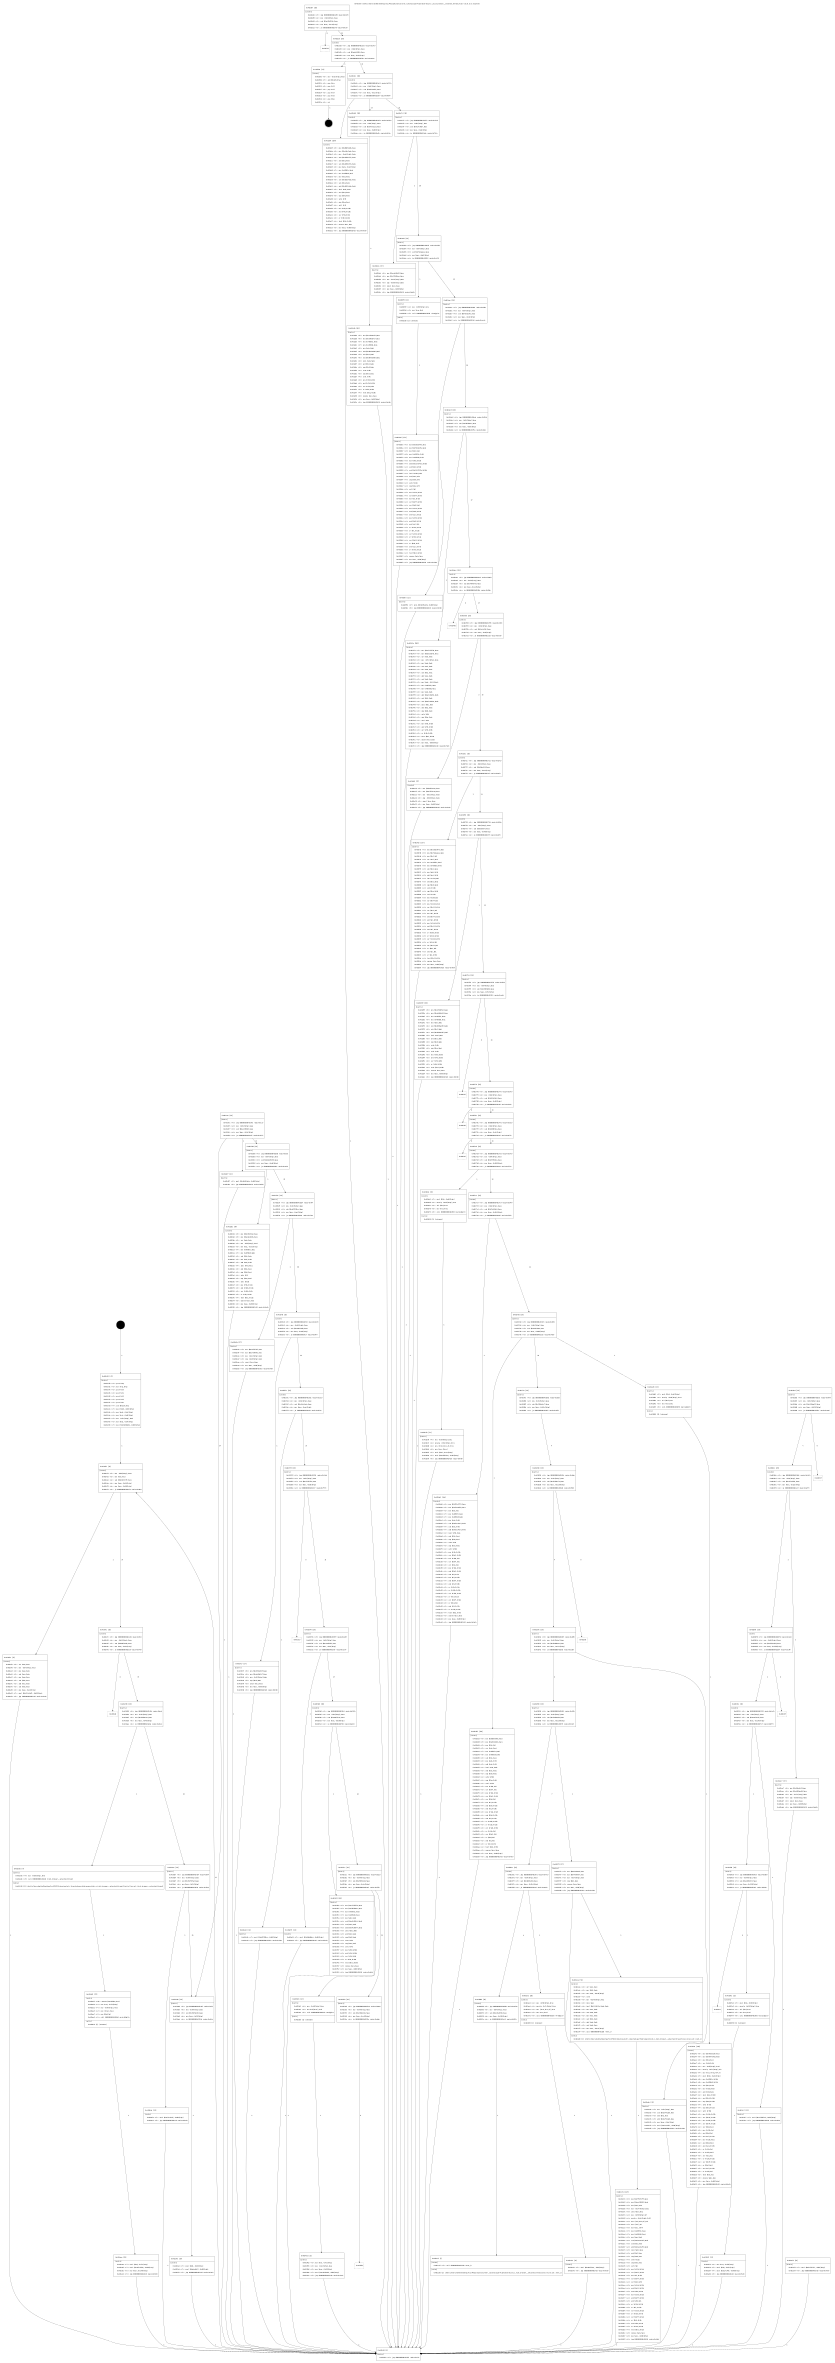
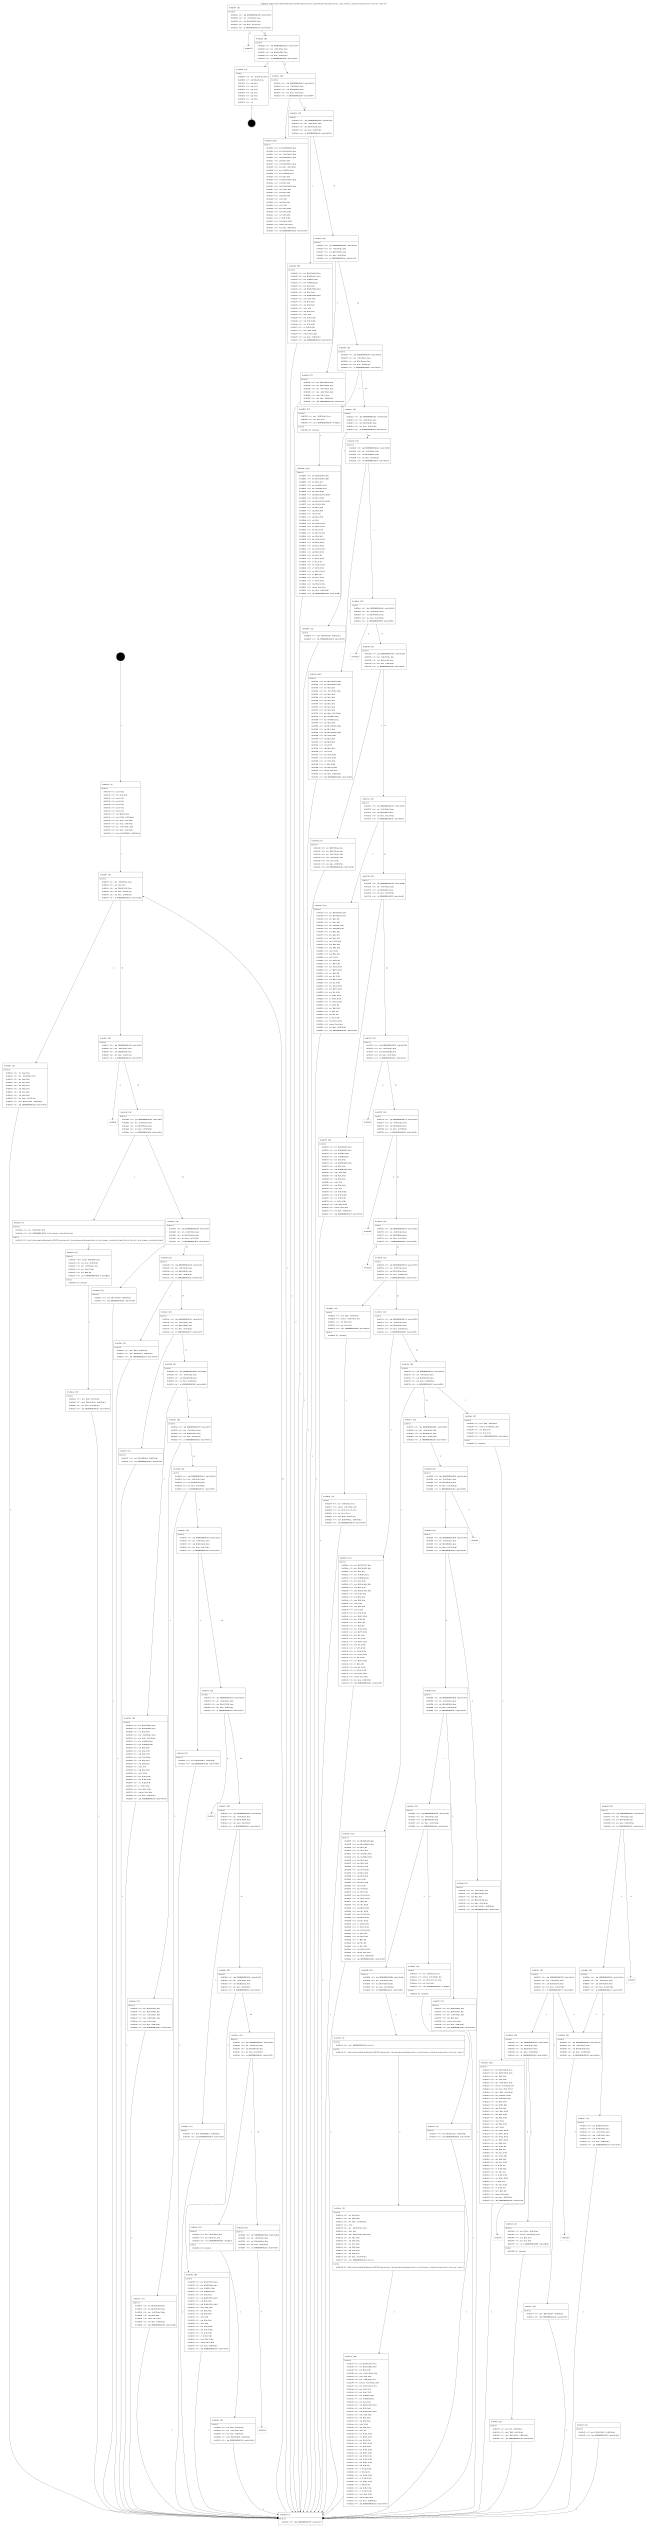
(393, 104) -> (323, 185)
(218, 1567) -> (181, 1294)
(762, 1677) -> (566, 2012)
(601, 1935) -> (399, 2130)
